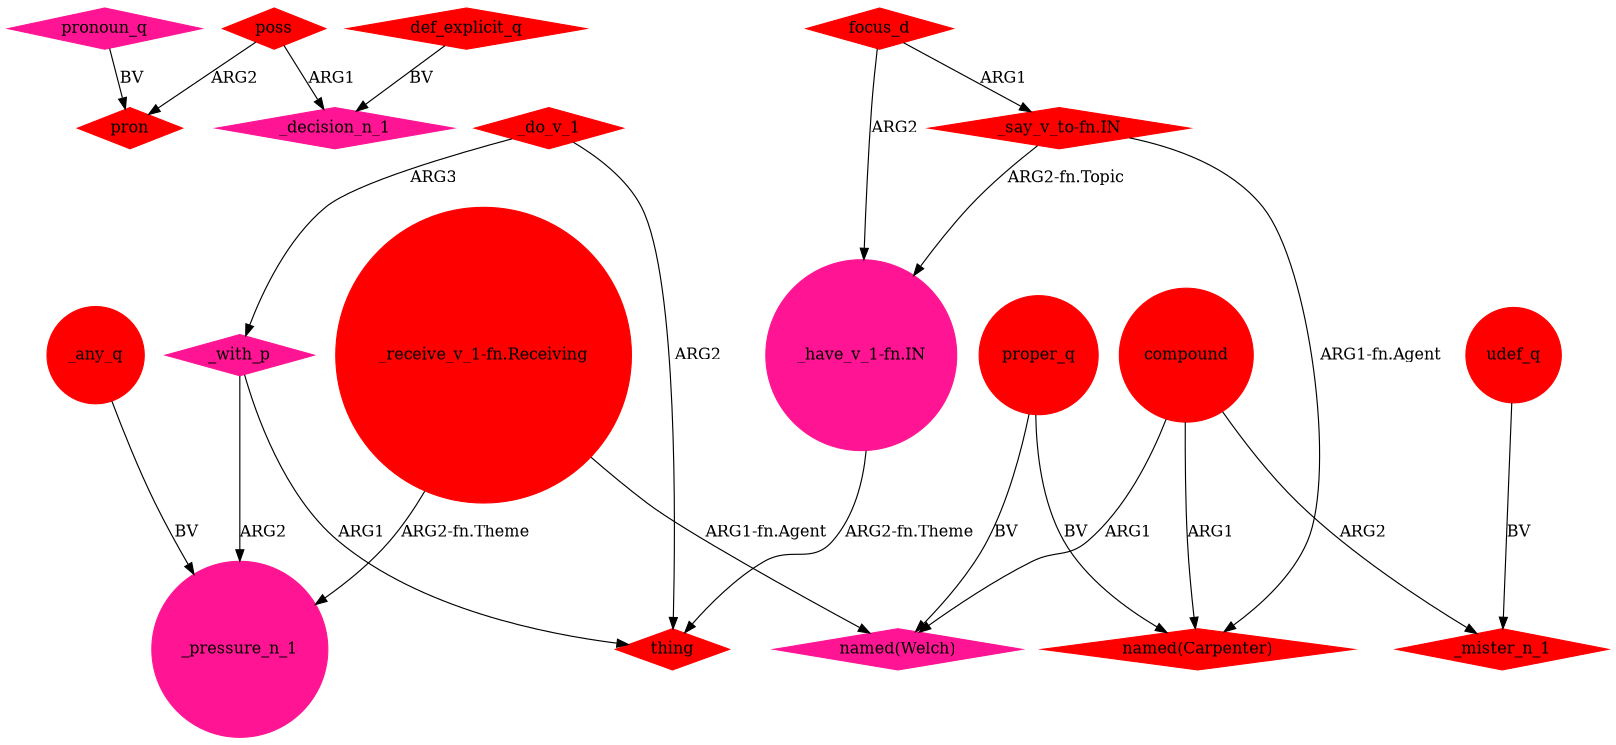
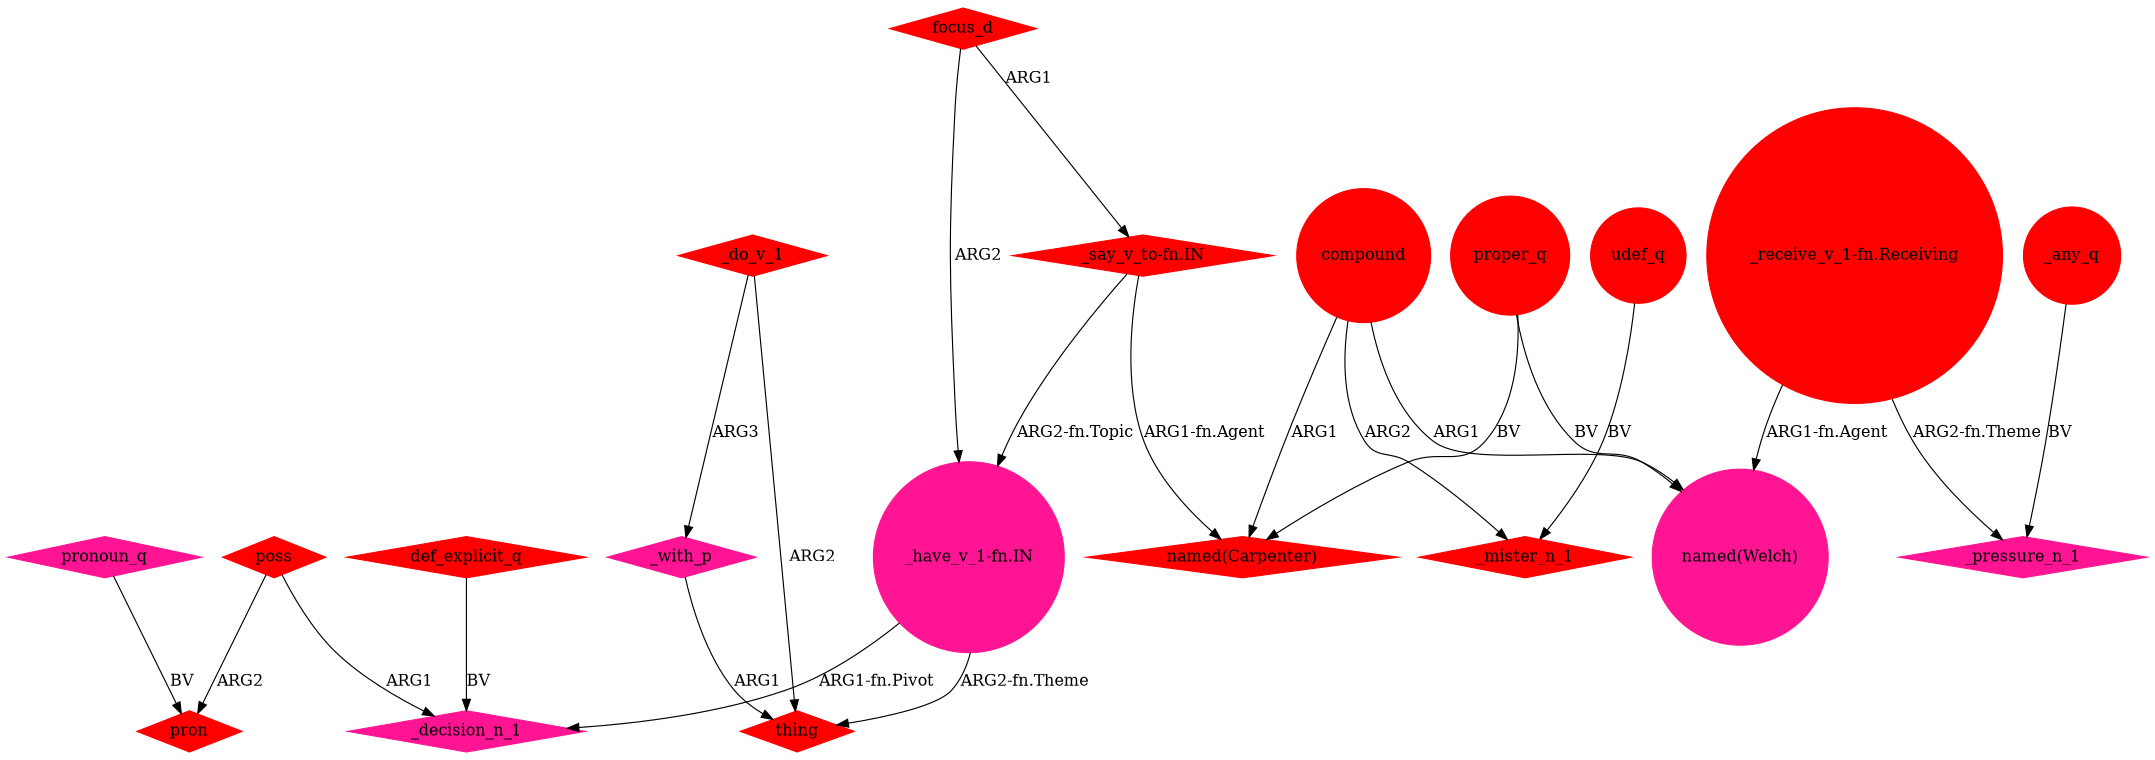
(240, 463) -> none
(240, 649) -> (2023, 557)
(898, 649) -> (1740, 557)
none -> (757, 699)
